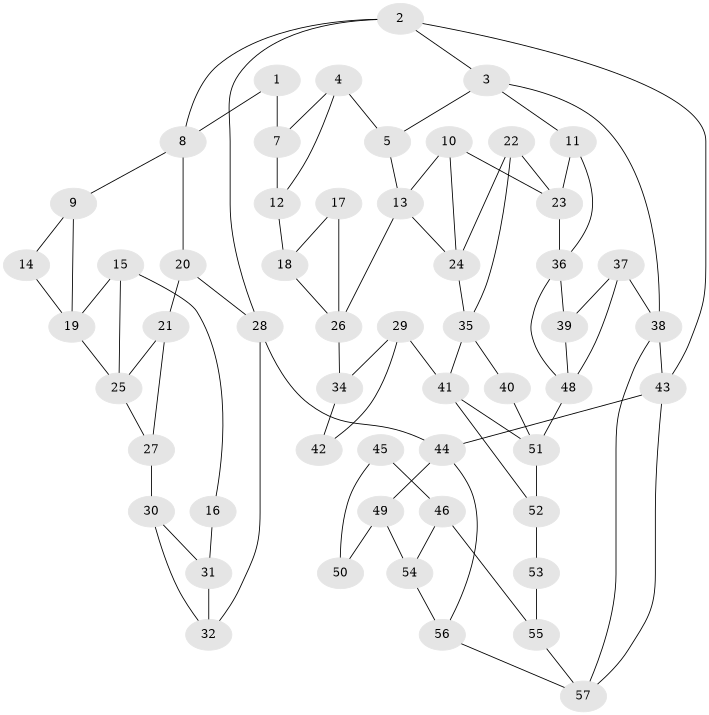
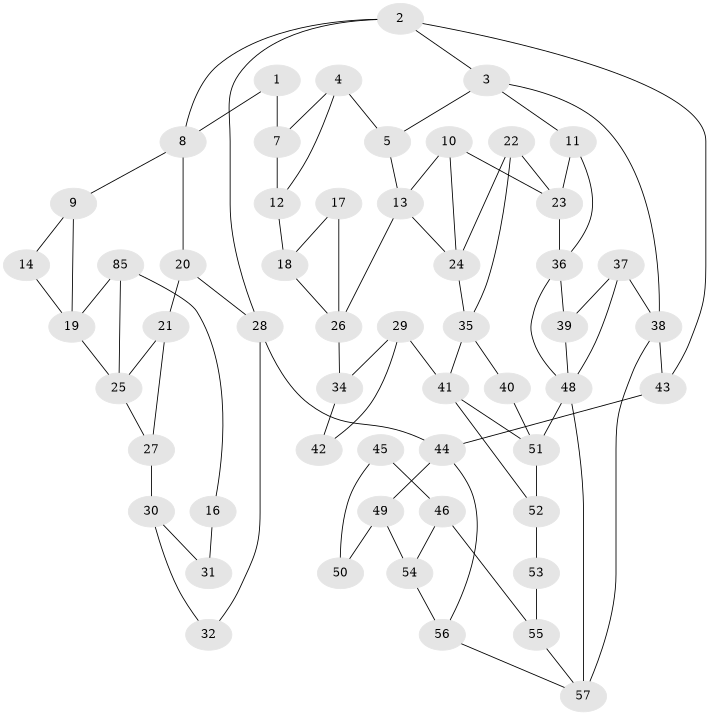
(121, 265) -> (121, 265)
(655, 553) -> (583, 542)
(209, 604) -> none
